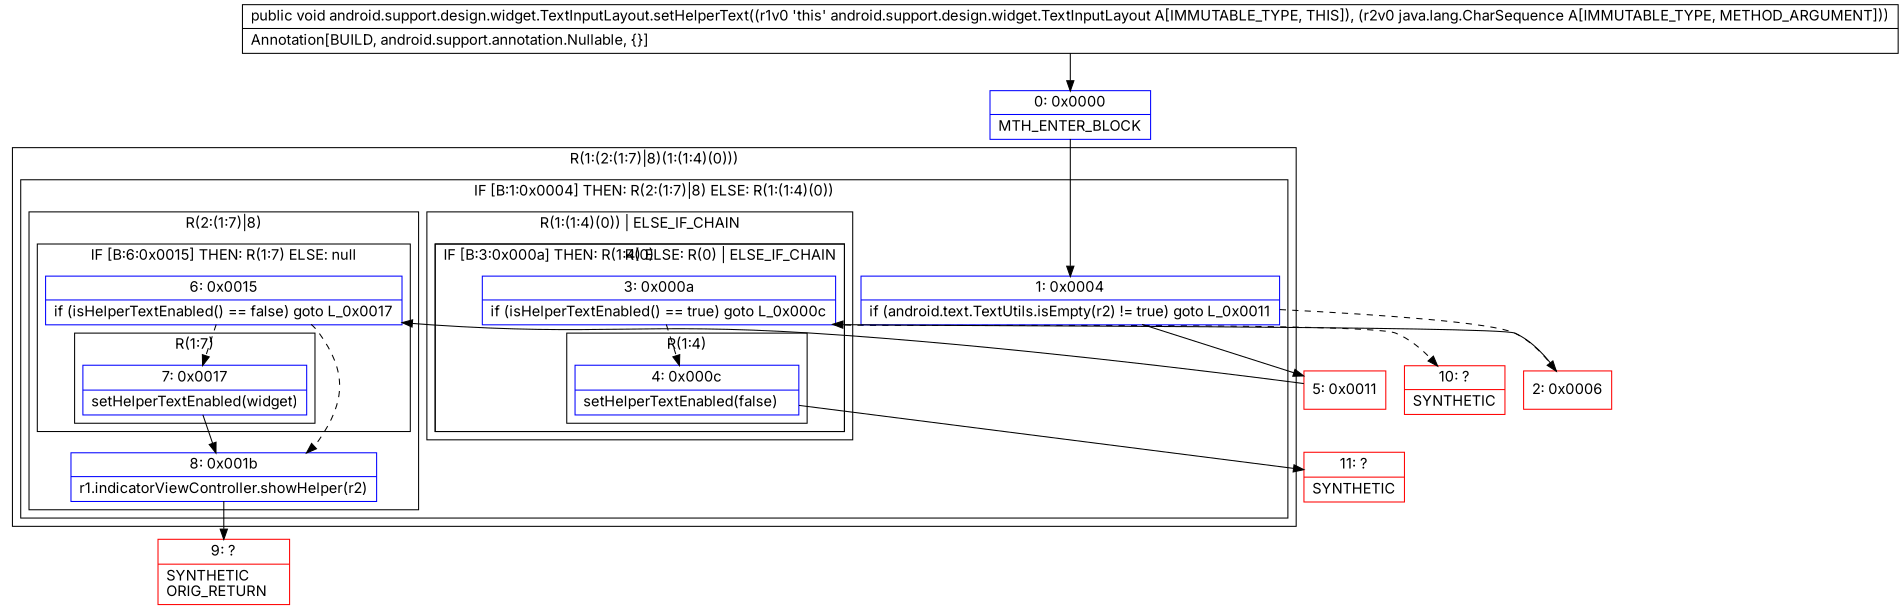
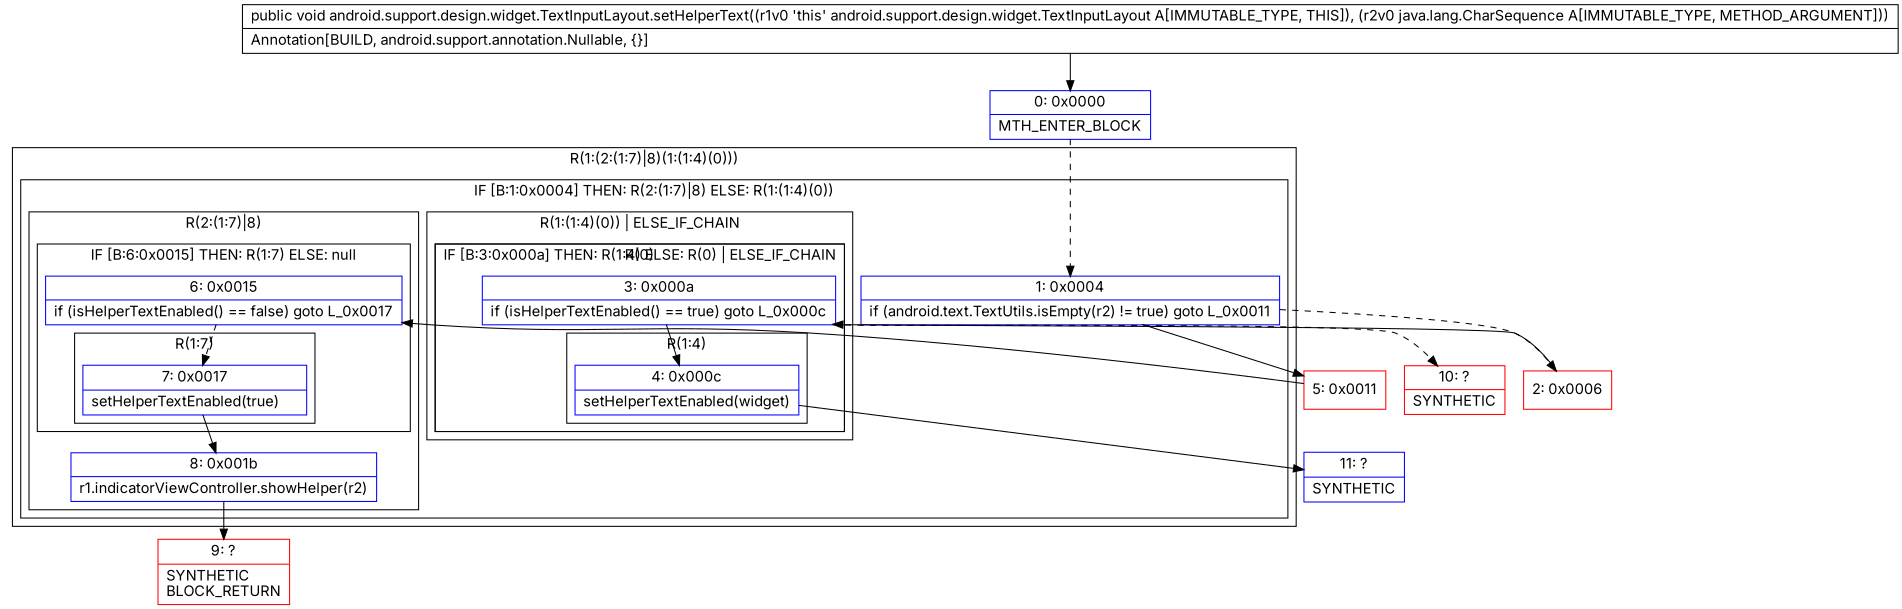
(1070, 202) -> (1070, 202)
(671, 340) -> (671, 340)
(339, 384) -> none
(195, 402) -> (185, 402)
(681, 402) -> (687, 402)
(1354, 477) -> (1354, 477)
(217, 592) -> (224, 592)
